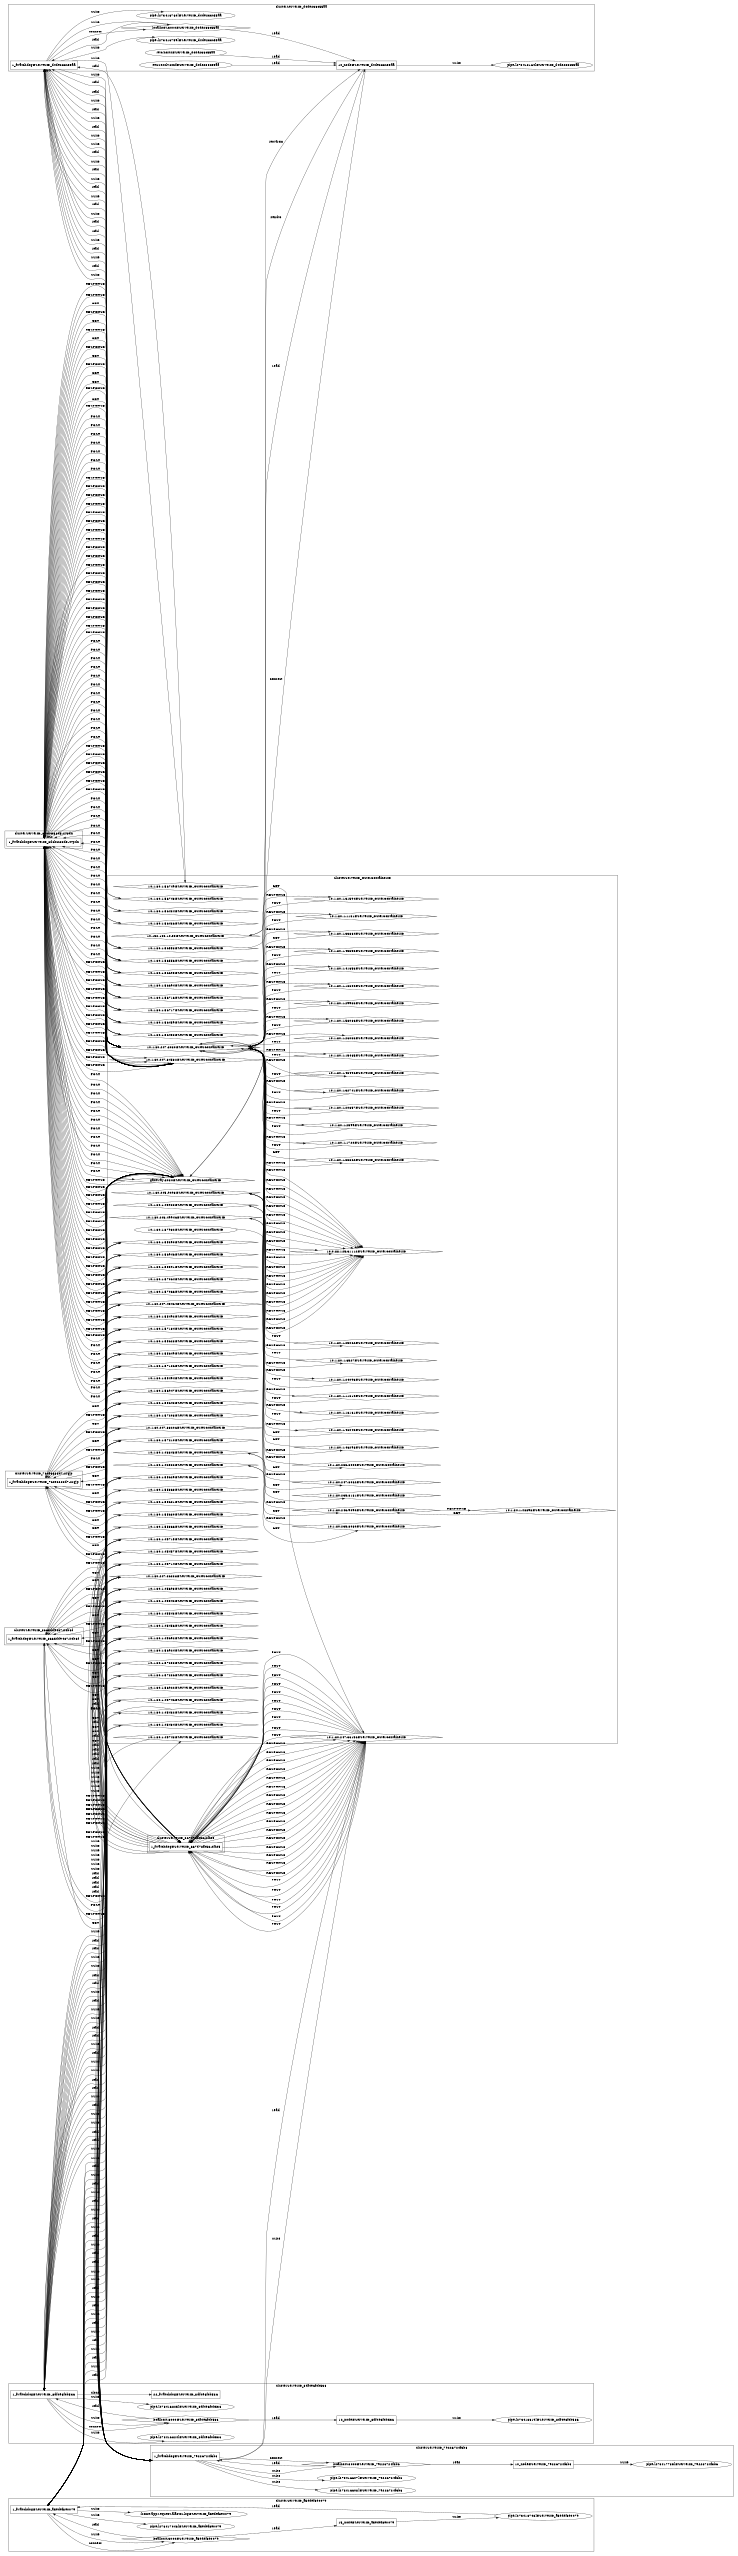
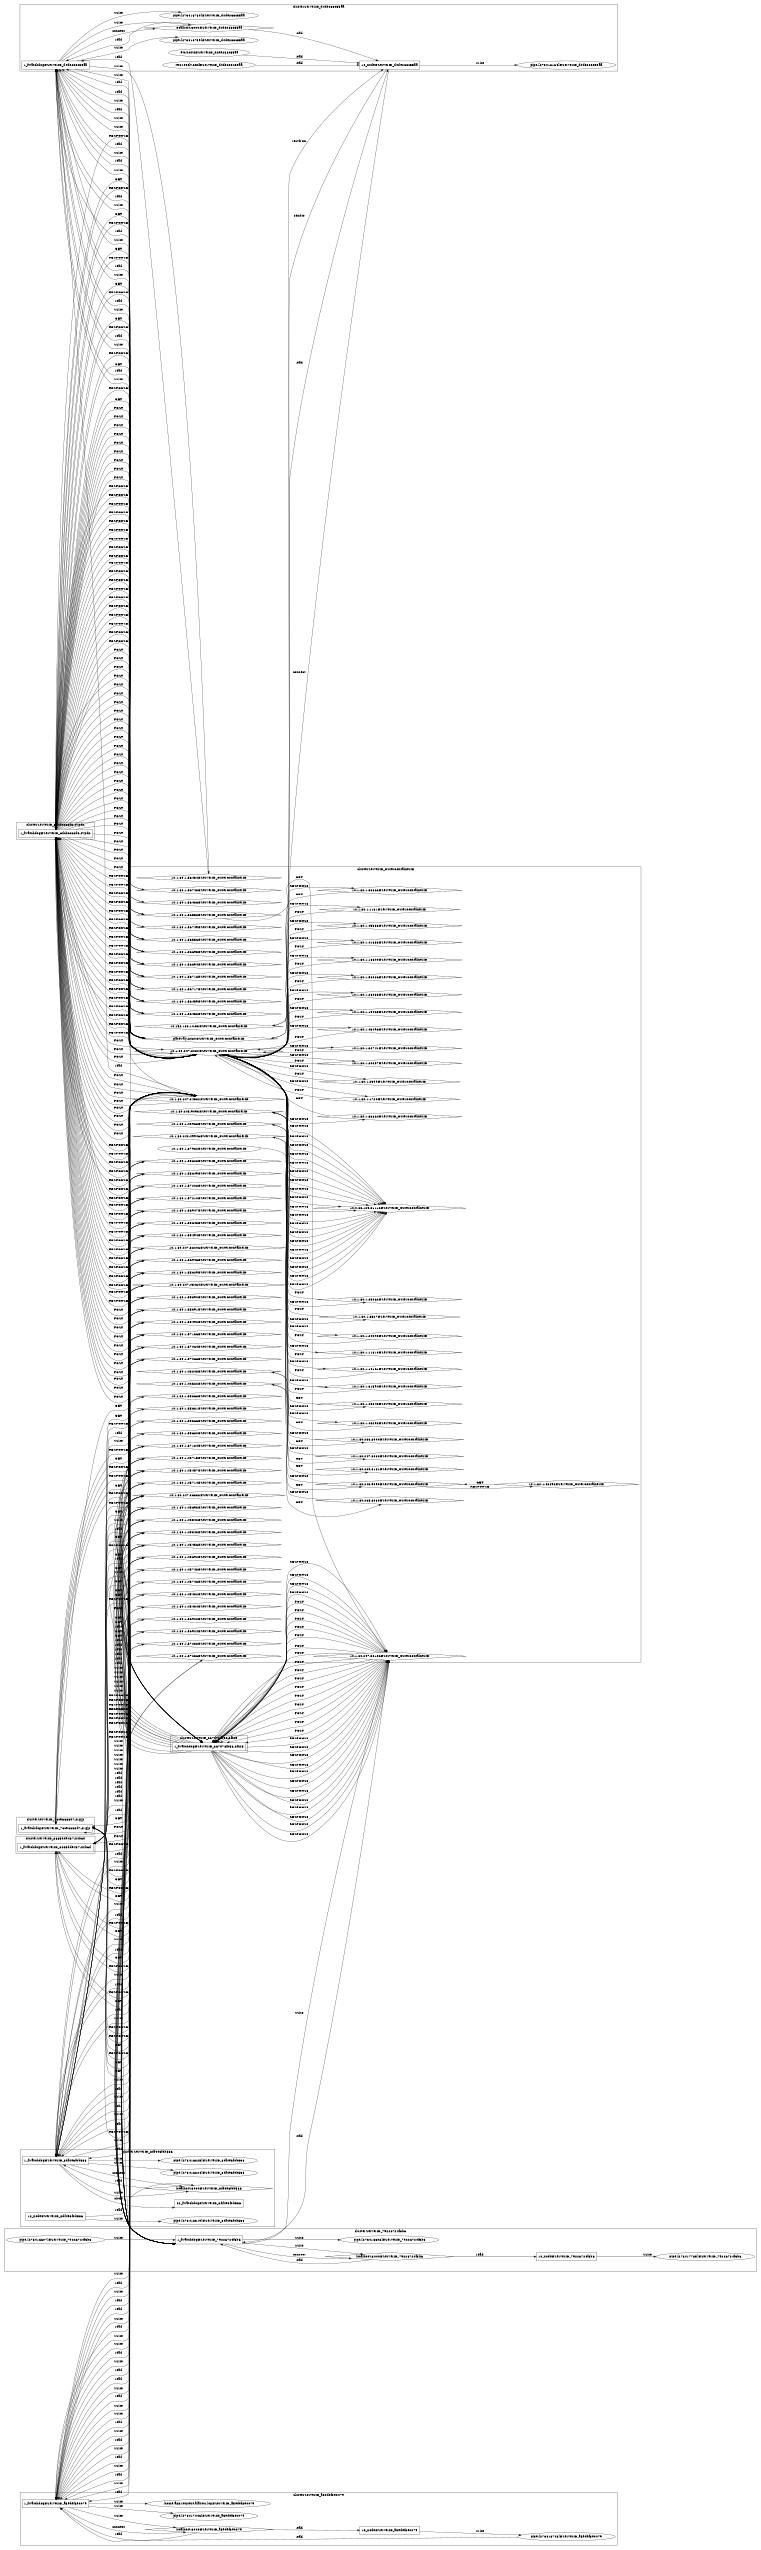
(366, 1004) -> none
(292, 2420) -> (135, 2194)
(259, 2477) -> (139, 2240)
